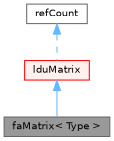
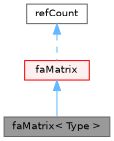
(57, 70) -> (57, 70)
